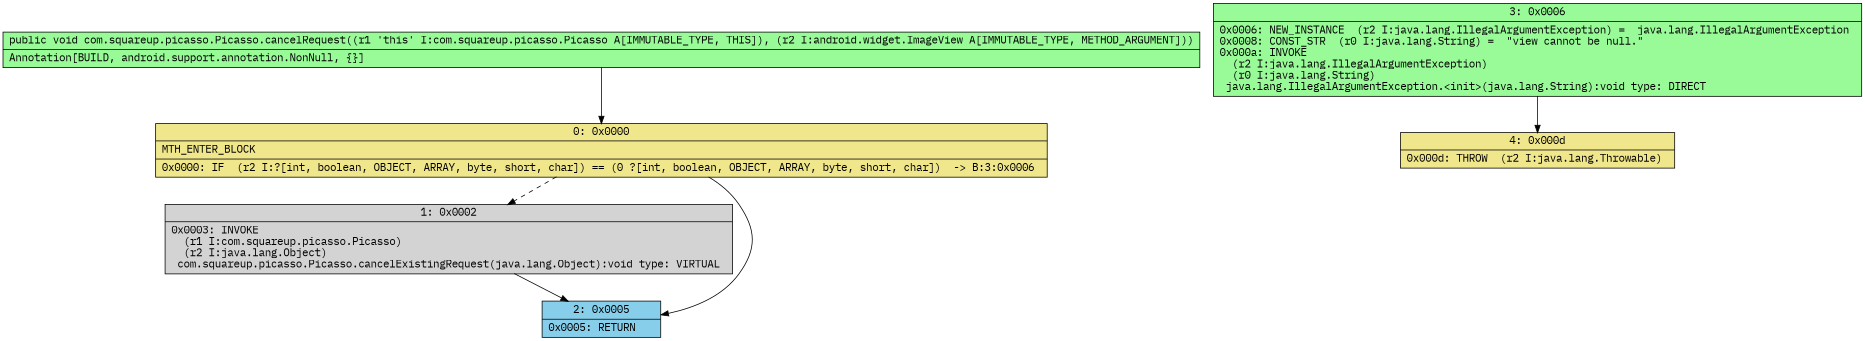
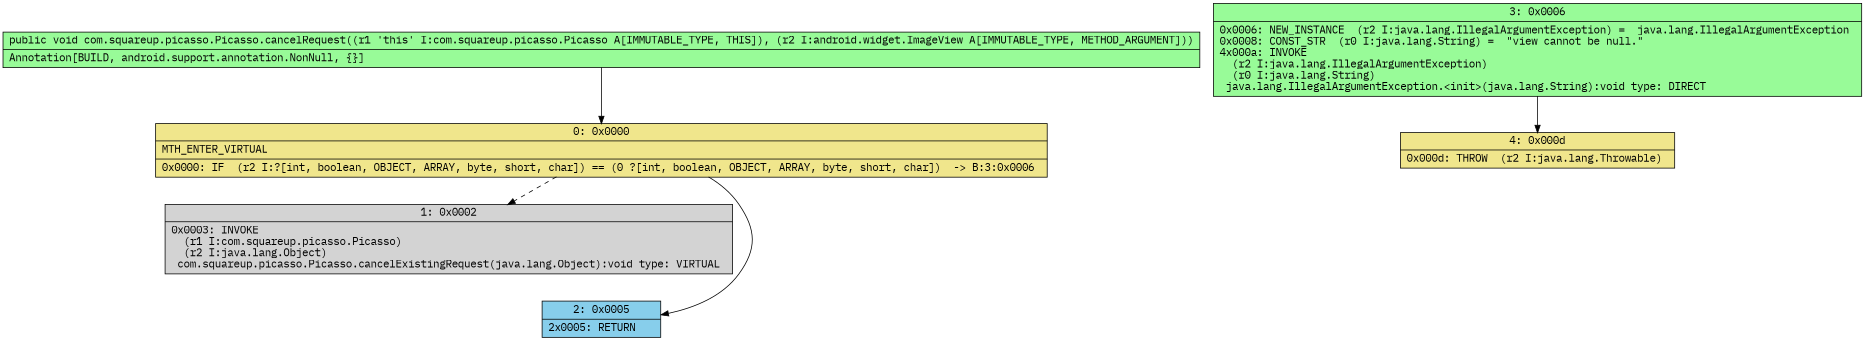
(1270, 53) -> (1270, 53)
(209, 150) -> (215, 150)
(538, 286) -> none
(601, 328) -> (601, 328)
